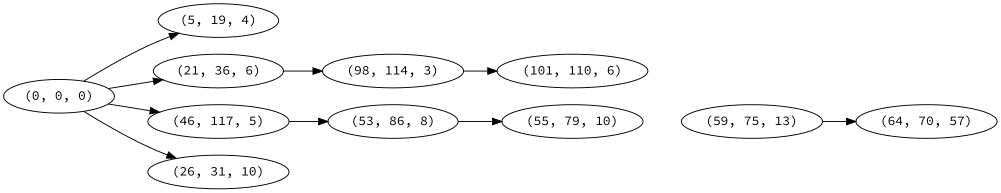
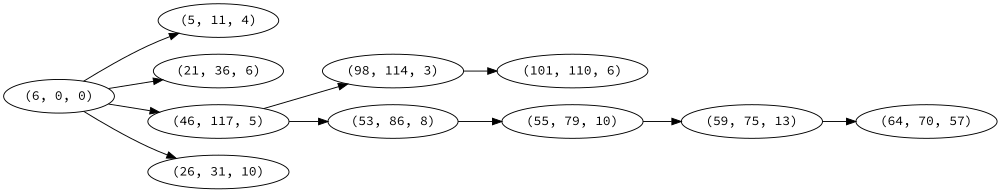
(218, 21) -> (218, 21)
(298, 71) -> (301, 98)
(59, 96) -> (59, 96)
none -> (657, 122)
